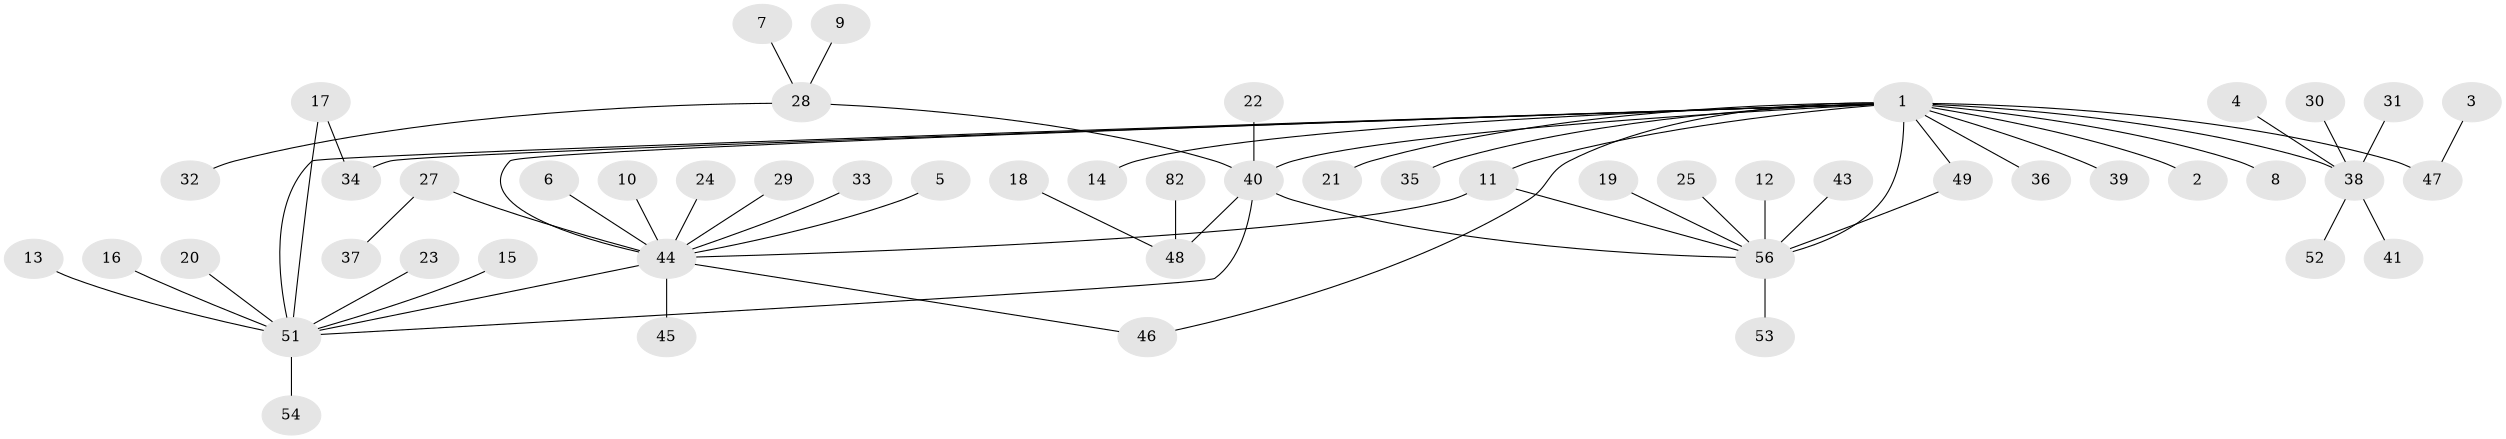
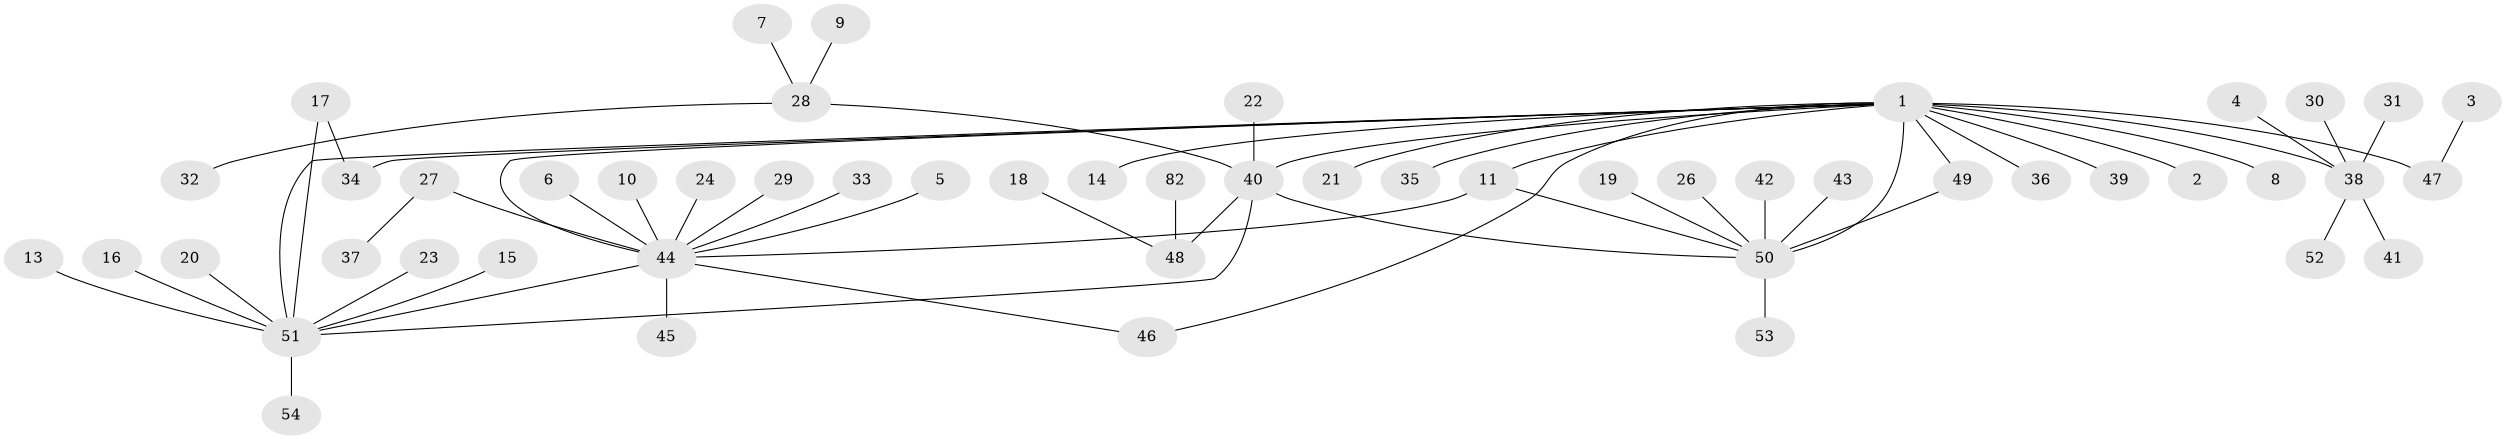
(1687, 181) -> (1687, 181)
(1765, 181) -> (1765, 181)
(1765, 259) -> (1765, 259)
